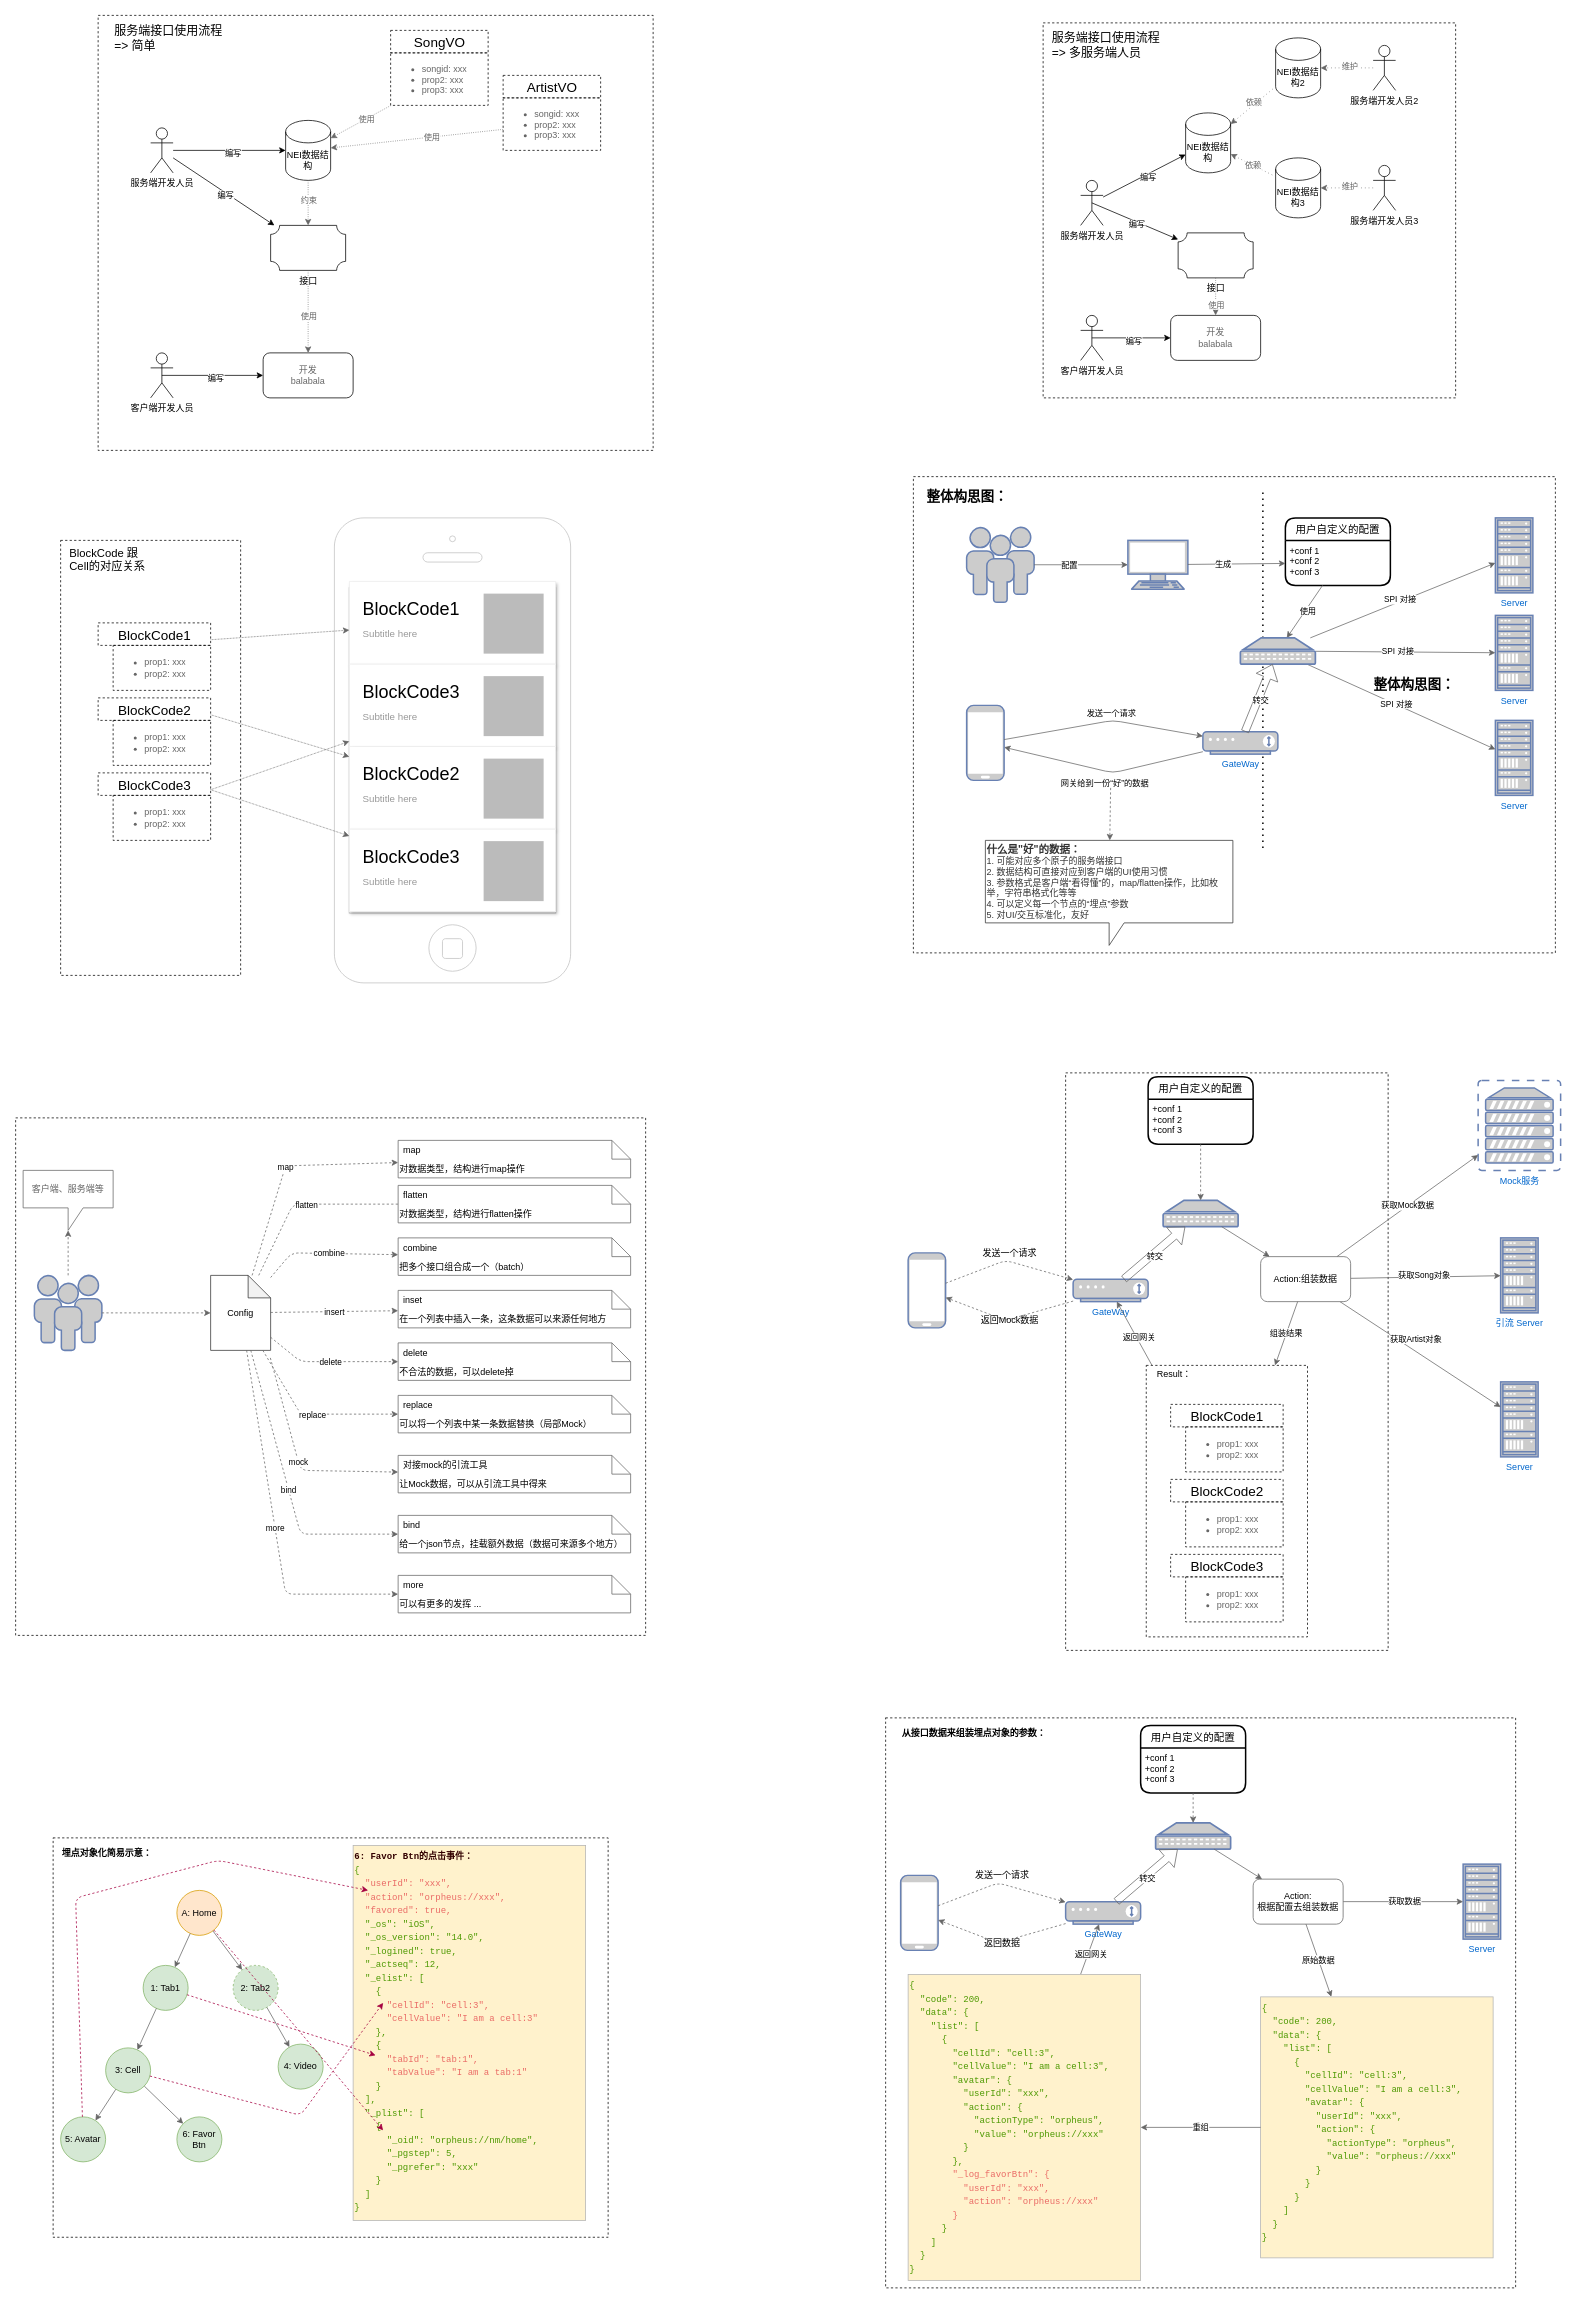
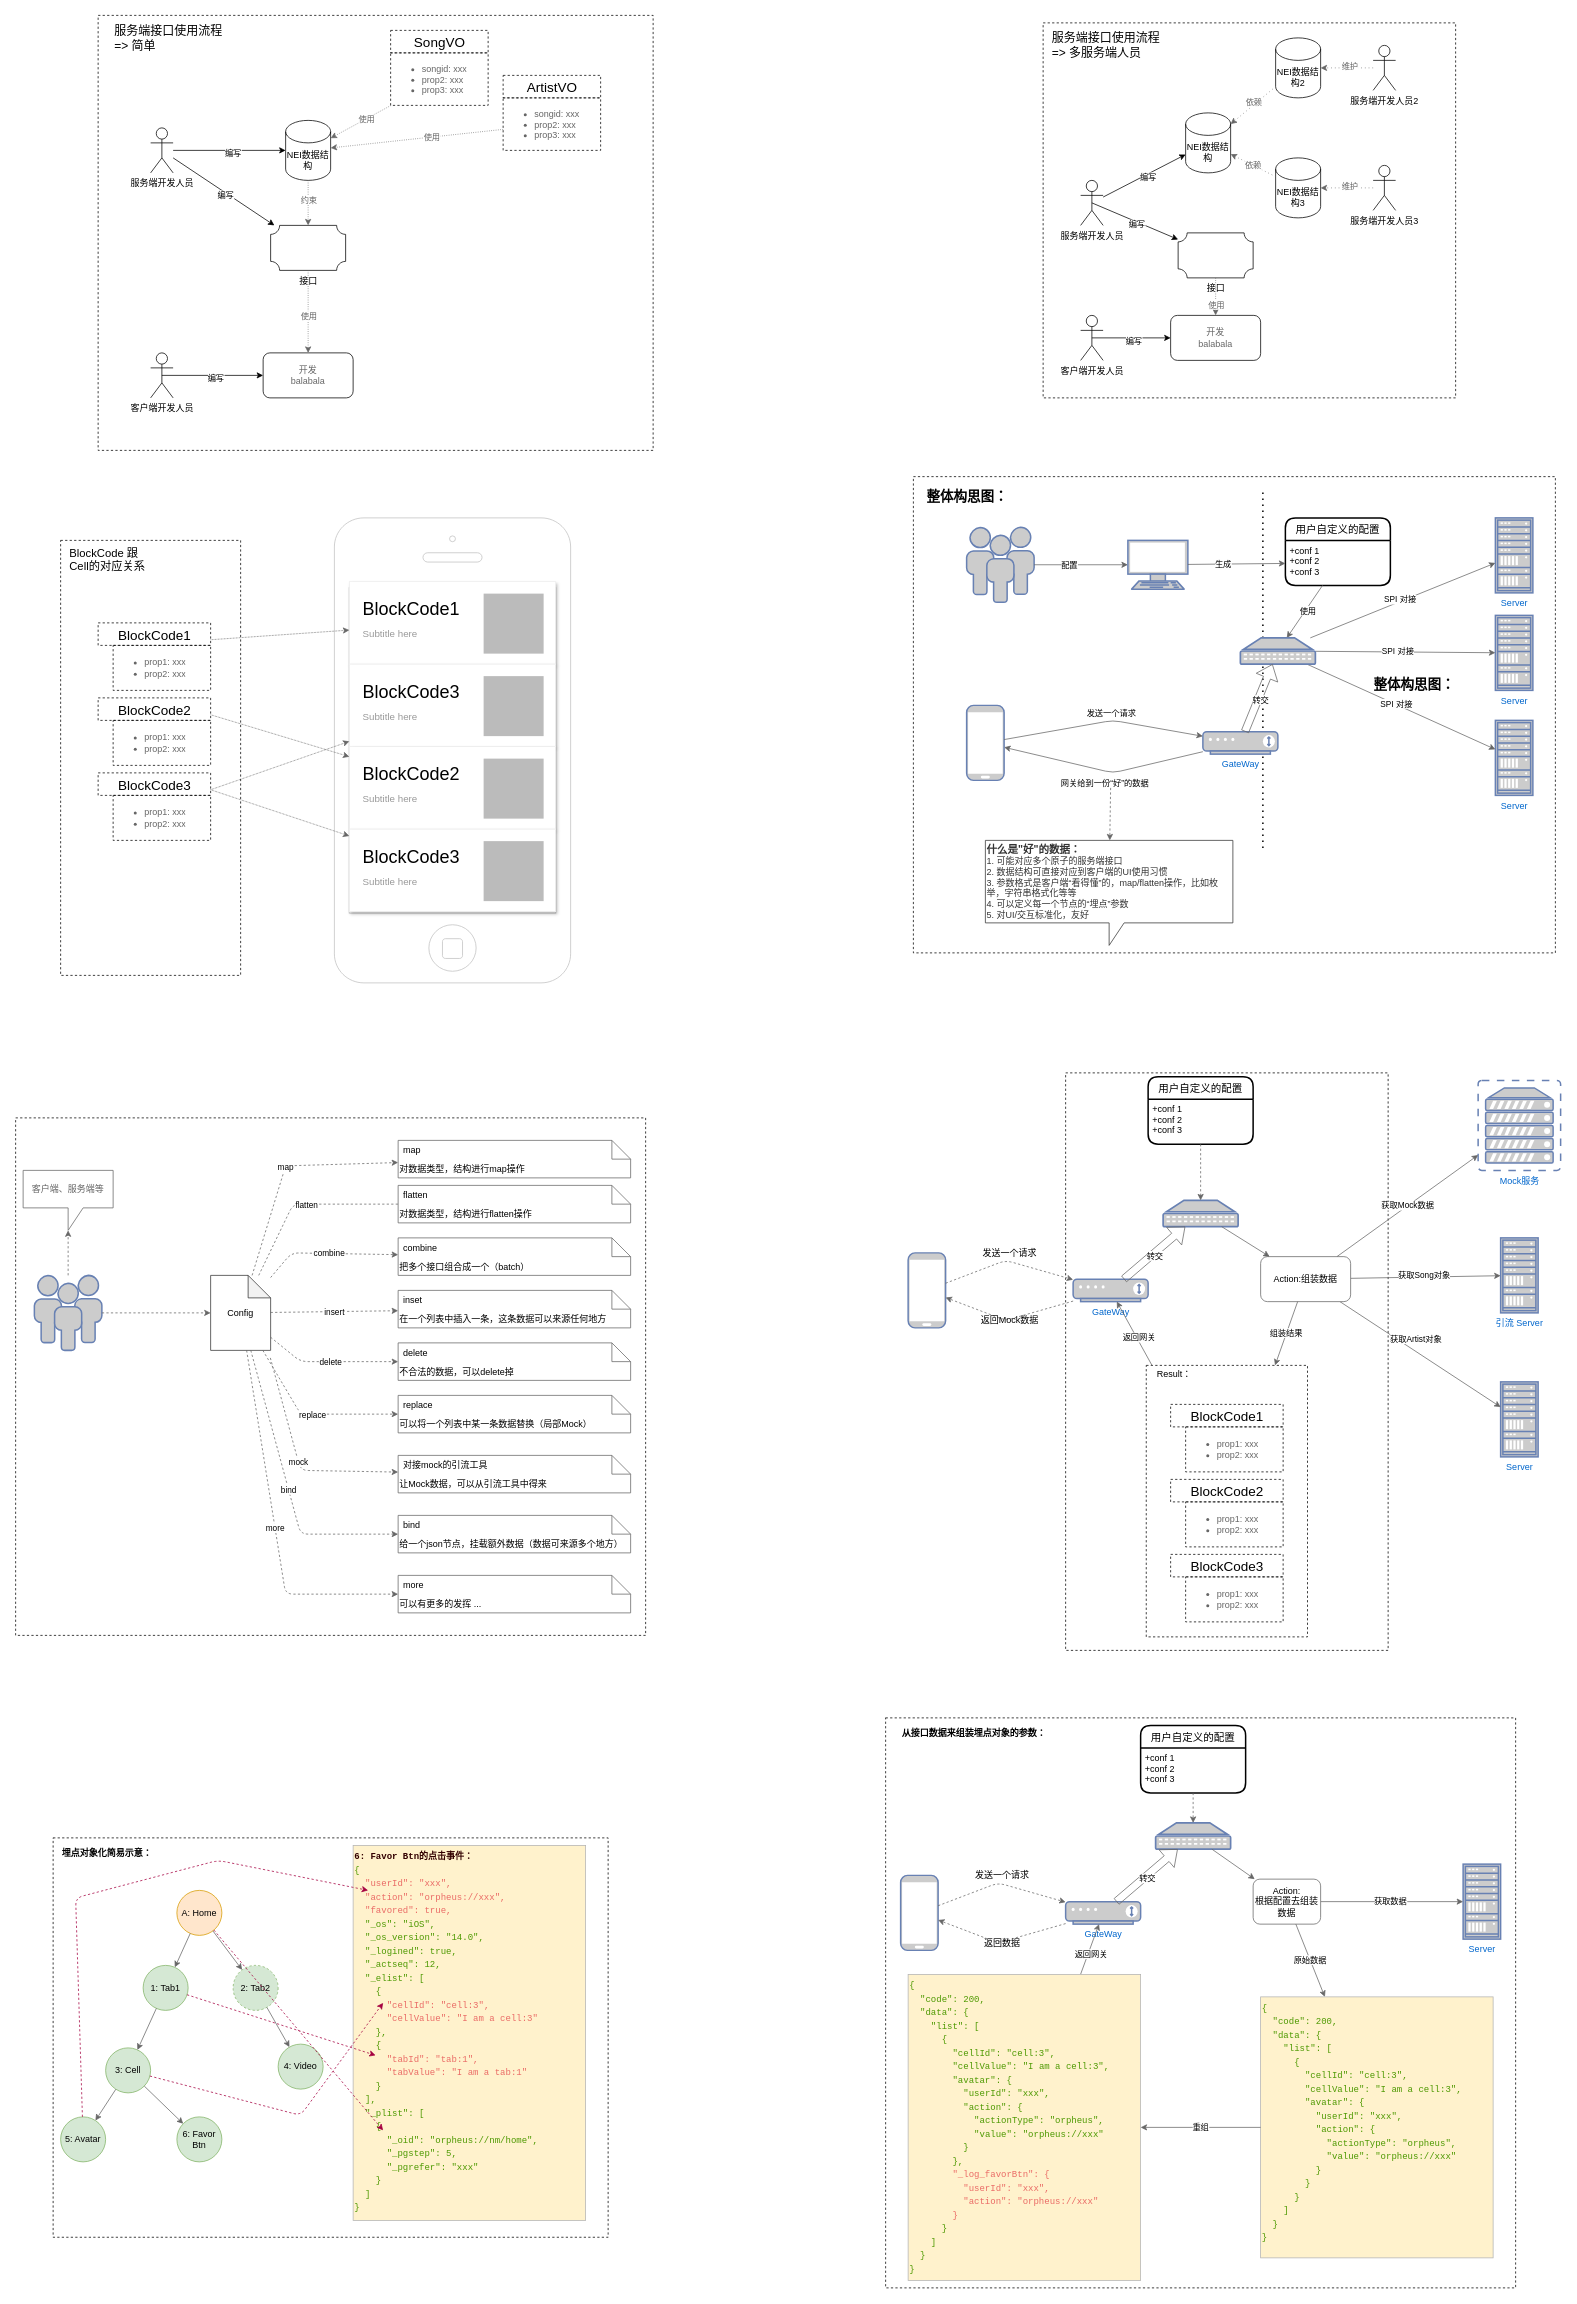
(1298, 1902) -> (1287, 1902)
